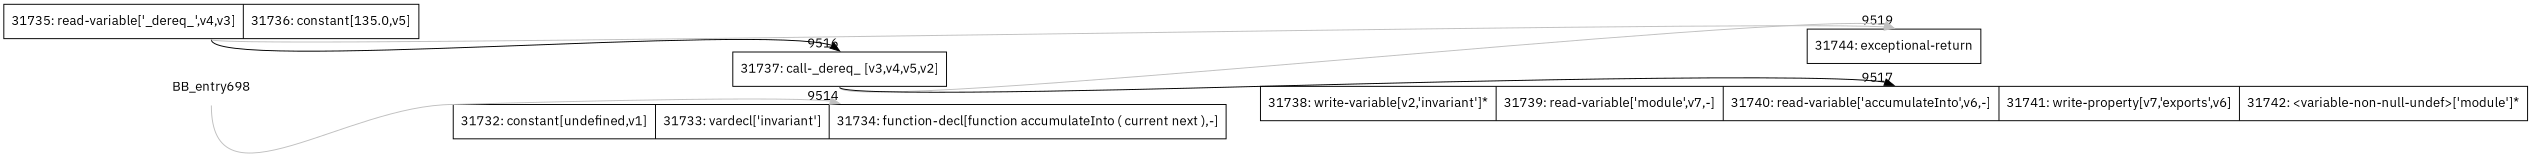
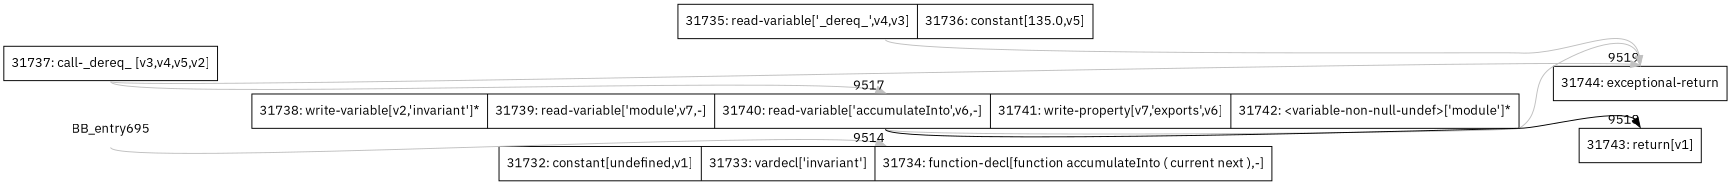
(490, 47) -> none
(1362, 84) -> (493, 87)
(211, 87) -> (111, 129)
none -> (1287, 133)
none -> (1640, 146)
